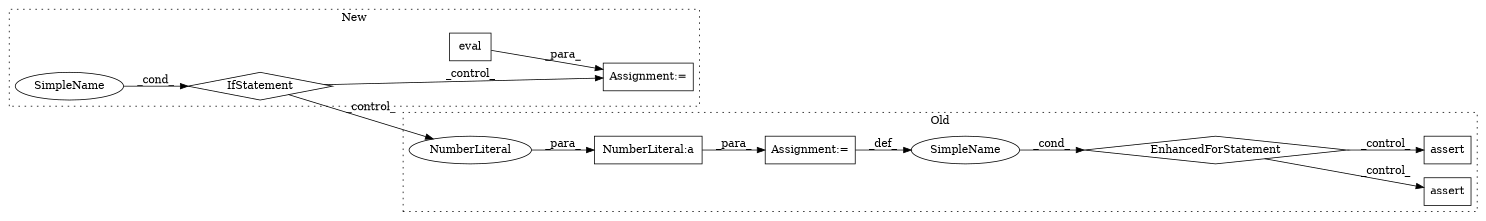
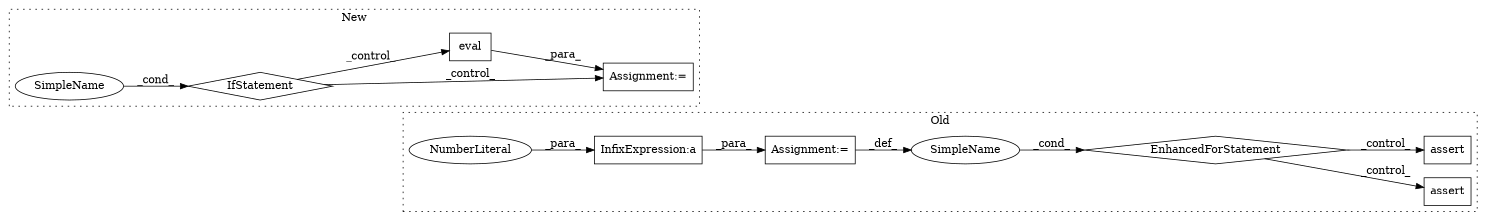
(357, 116) -> (369, 66)
(648, 150) -> (648, 150)
